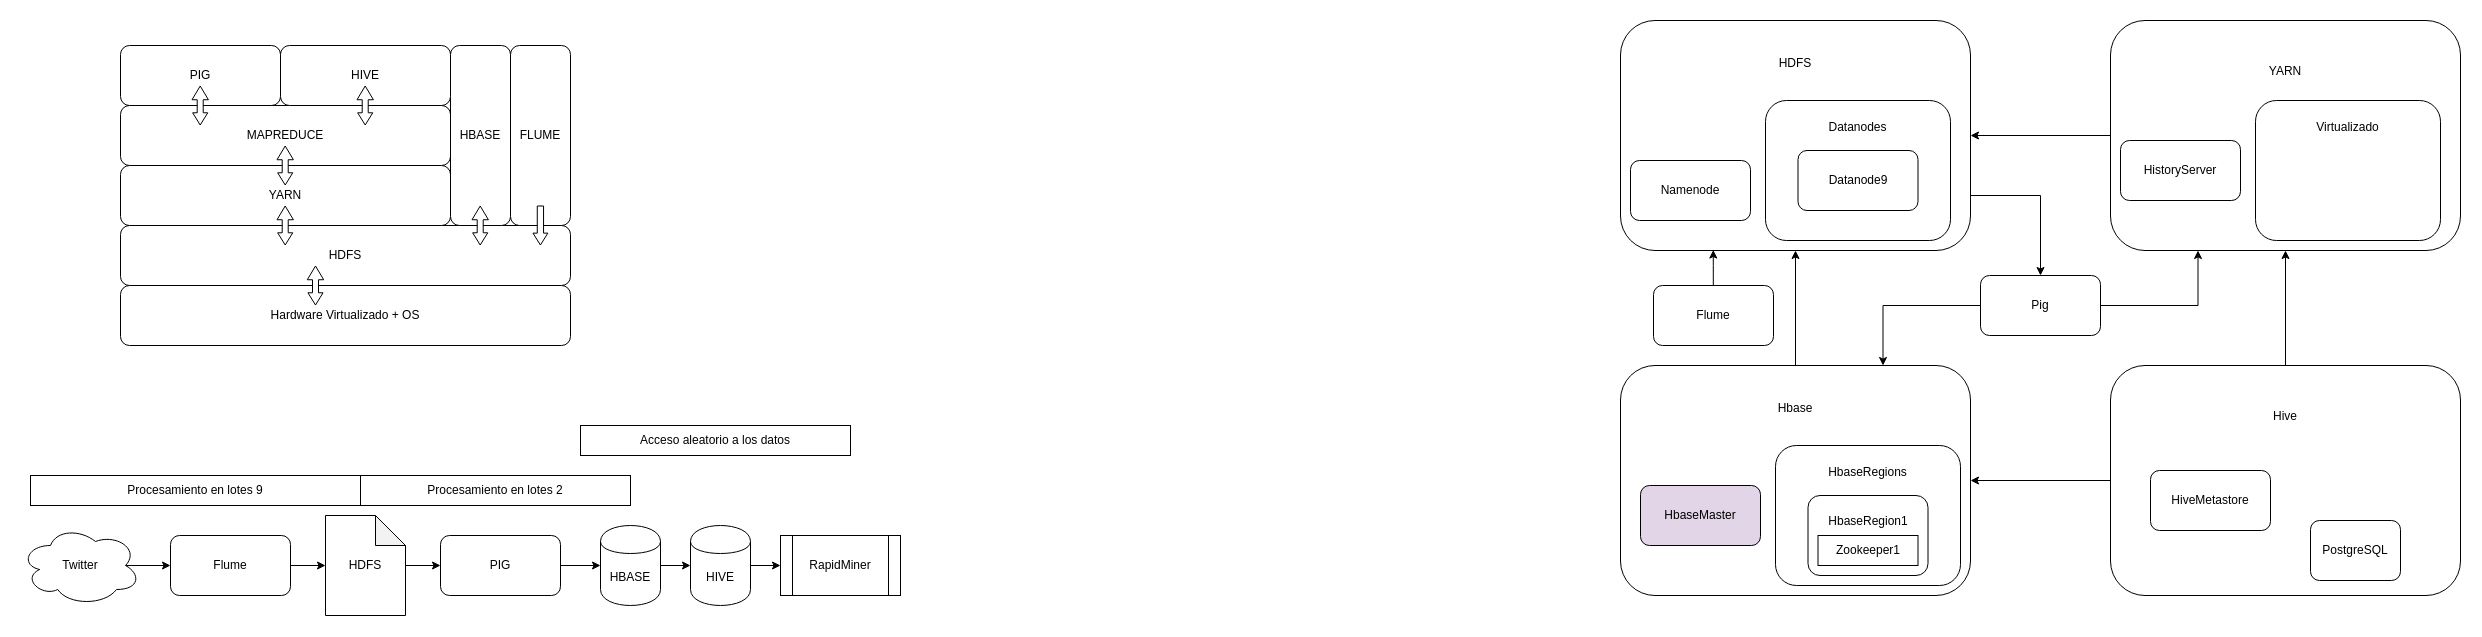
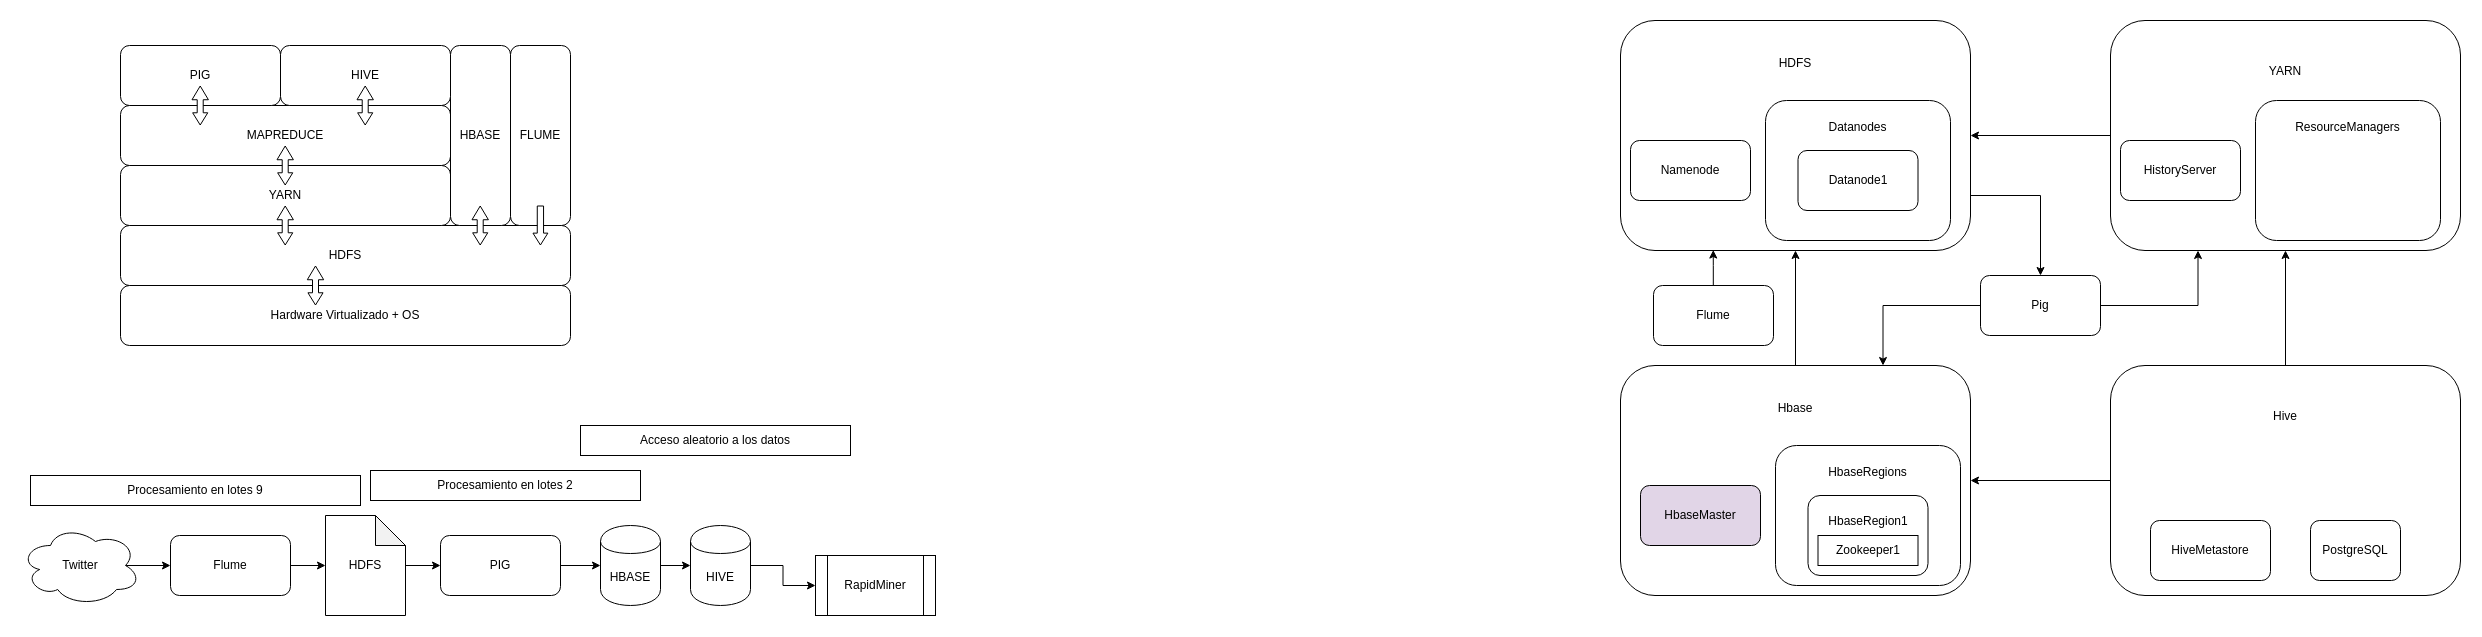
(2348, 171) -> (2348, 171)
(1859, 181) -> (1859, 181)
(1691, 191) -> (1691, 171)
(496, 491) -> (506, 486)
(2211, 501) -> (2211, 551)
(841, 566) -> (876, 586)
